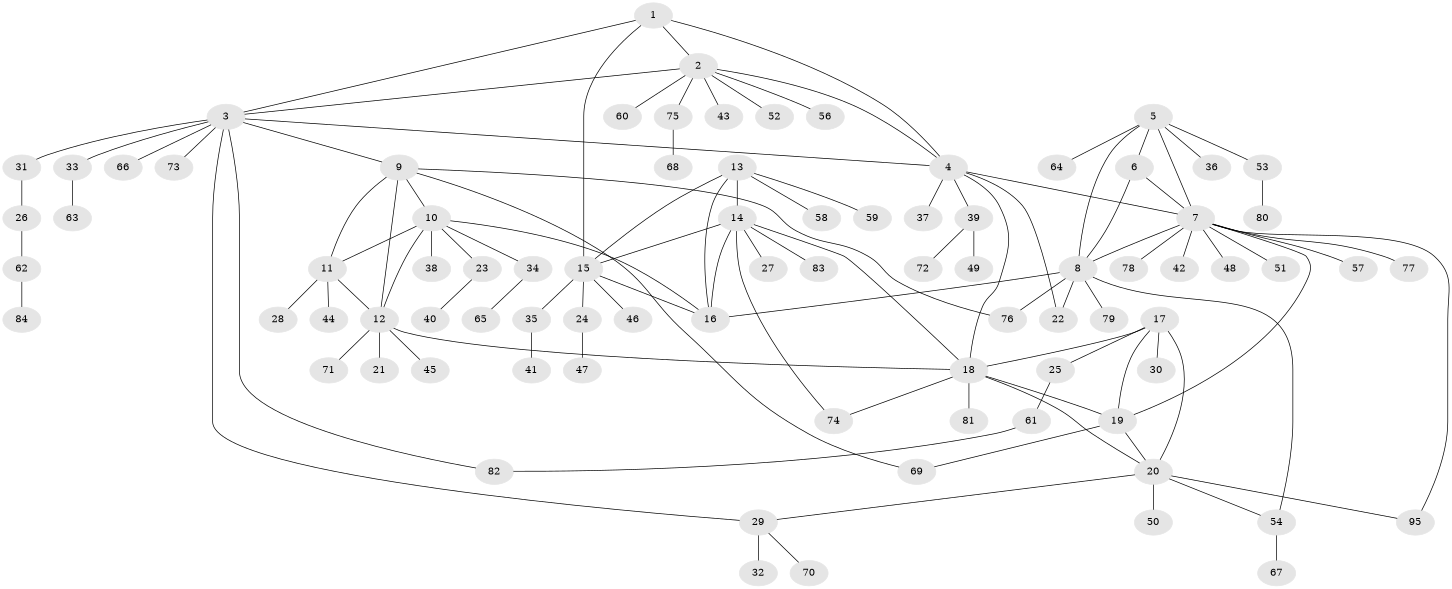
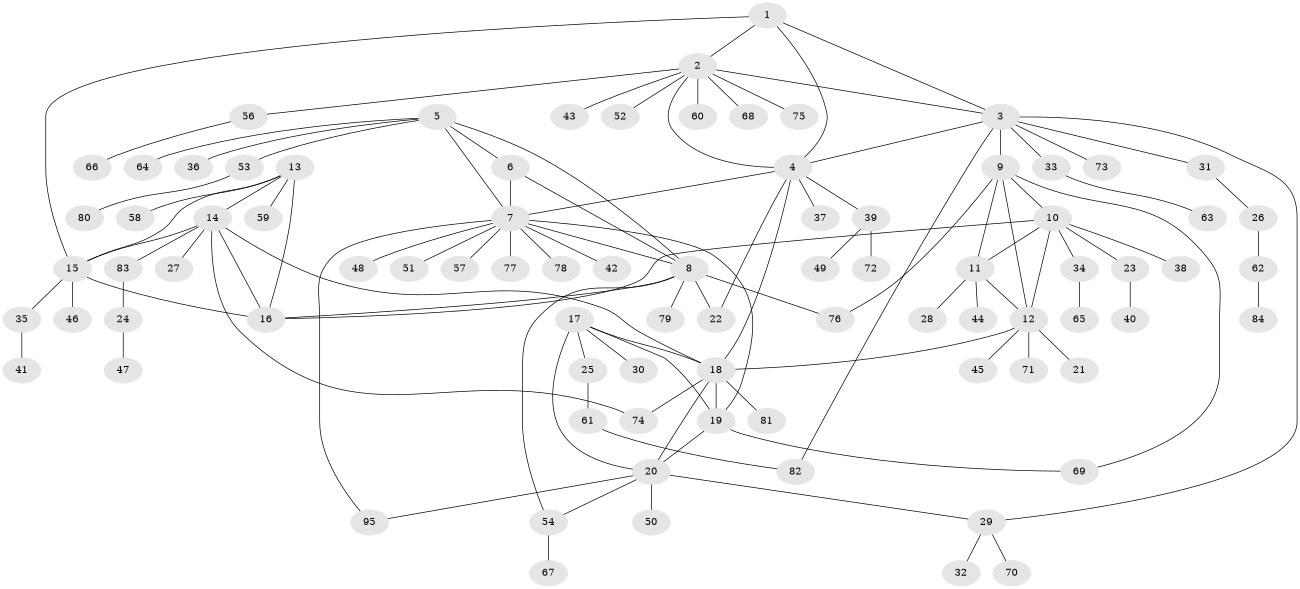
(175, 142) -> (168, 138)
(673, 142) -> (723, 91)
(583, 294) -> (123, 294)
